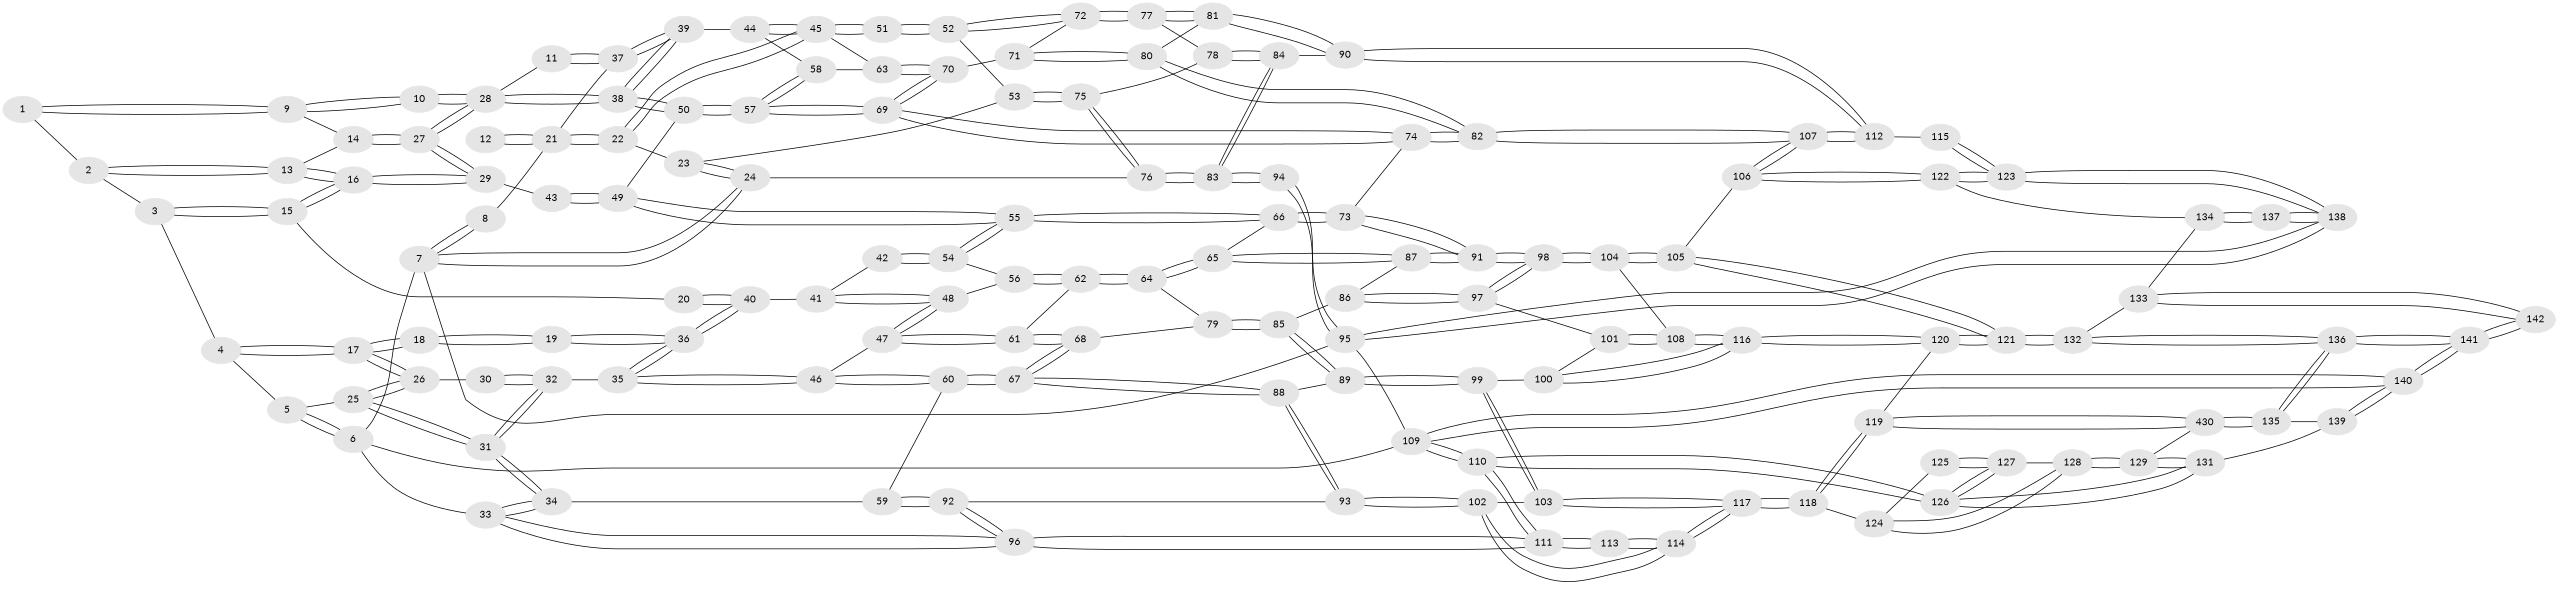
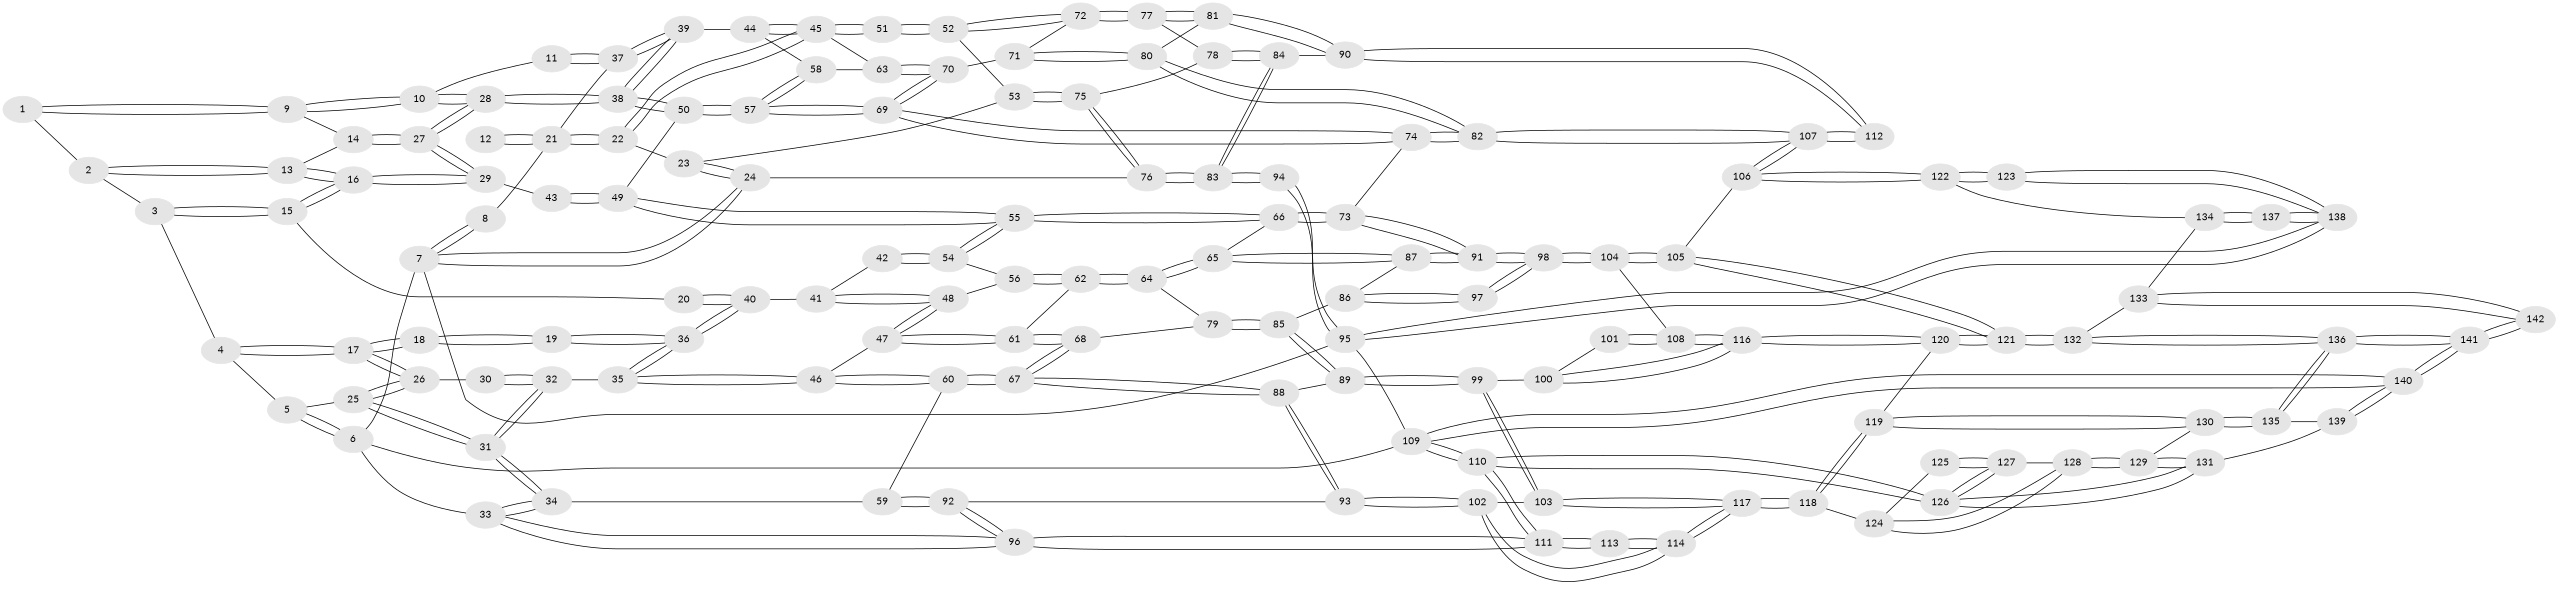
(519, 79) -> (483, 74)
(1940, 137) -> none
(1534, 316) -> none
(2205, 422) -> (2205, 422)
